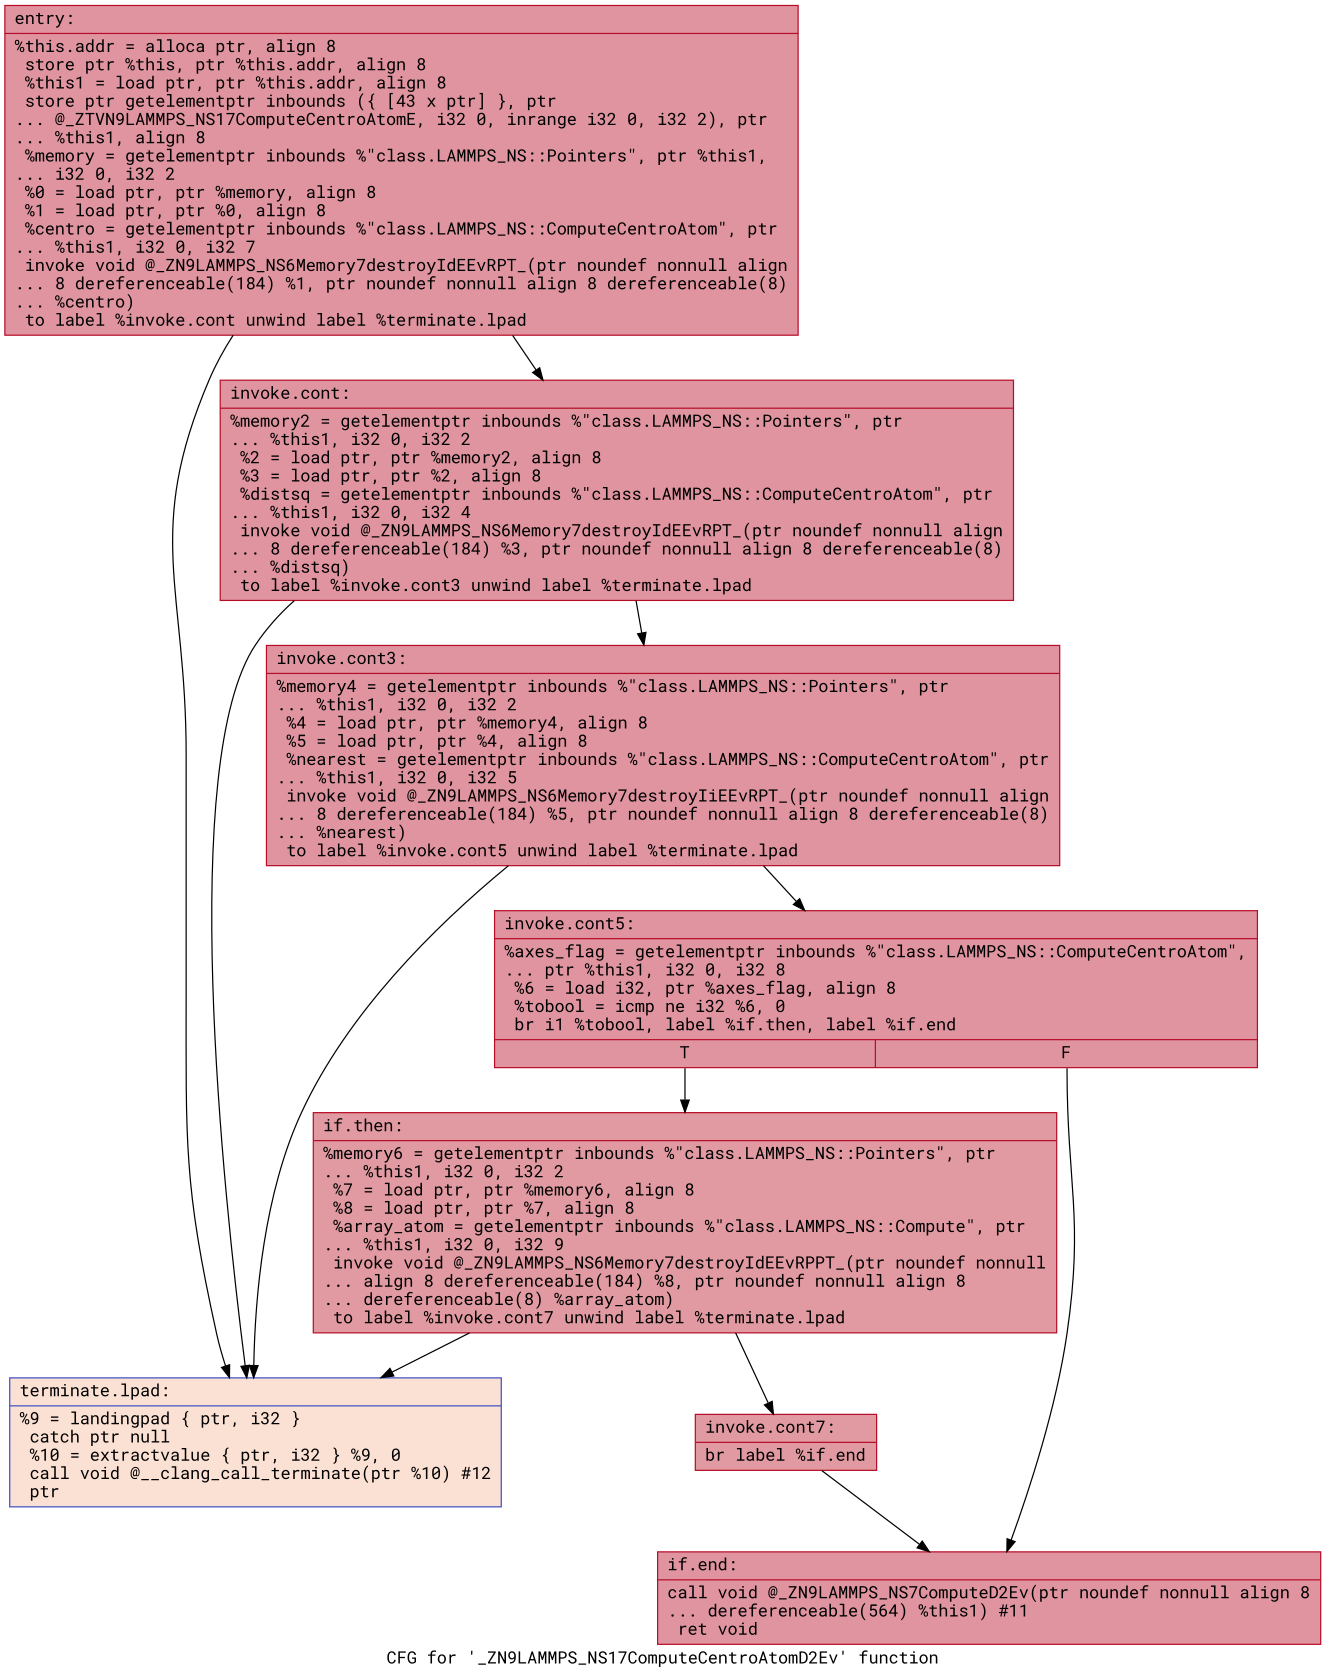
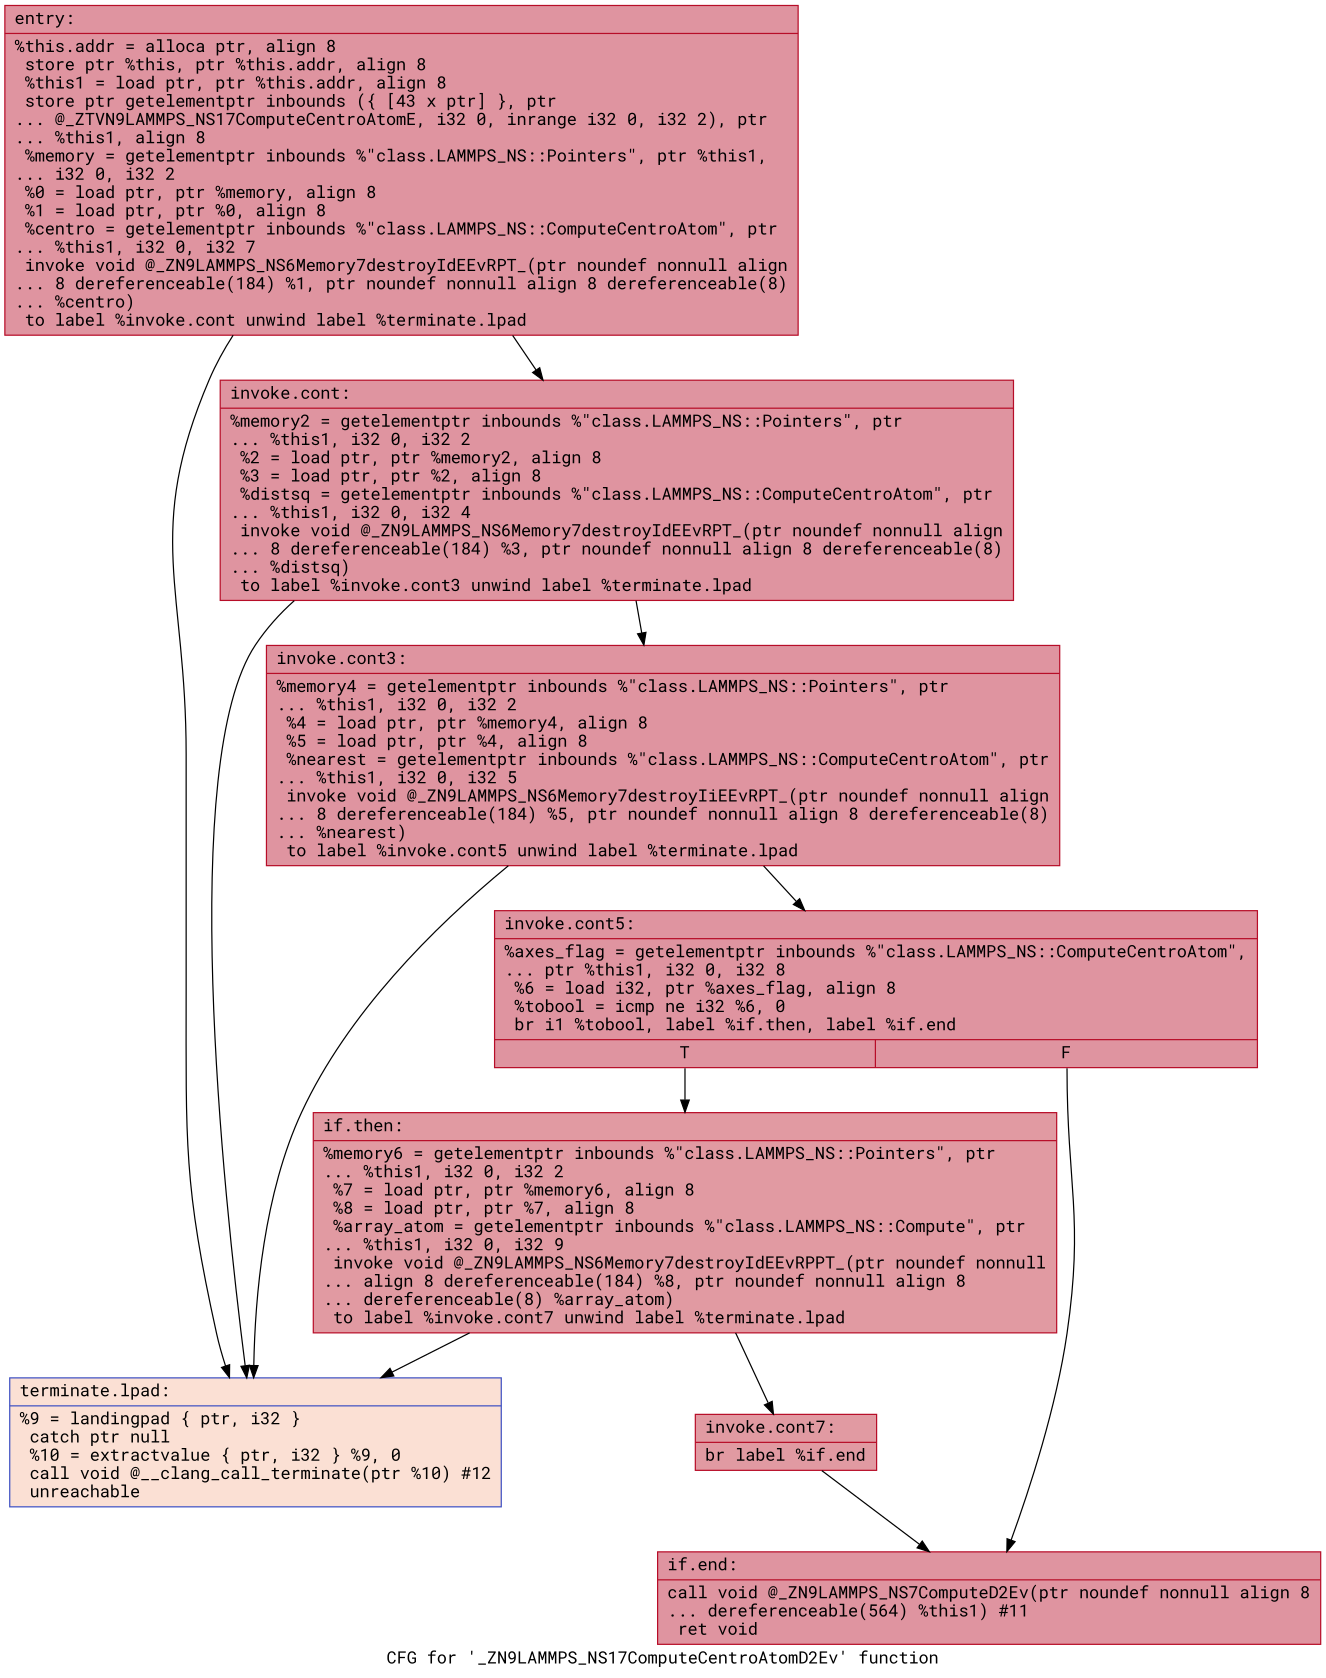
(40, 1492) -> (80, 1492)
